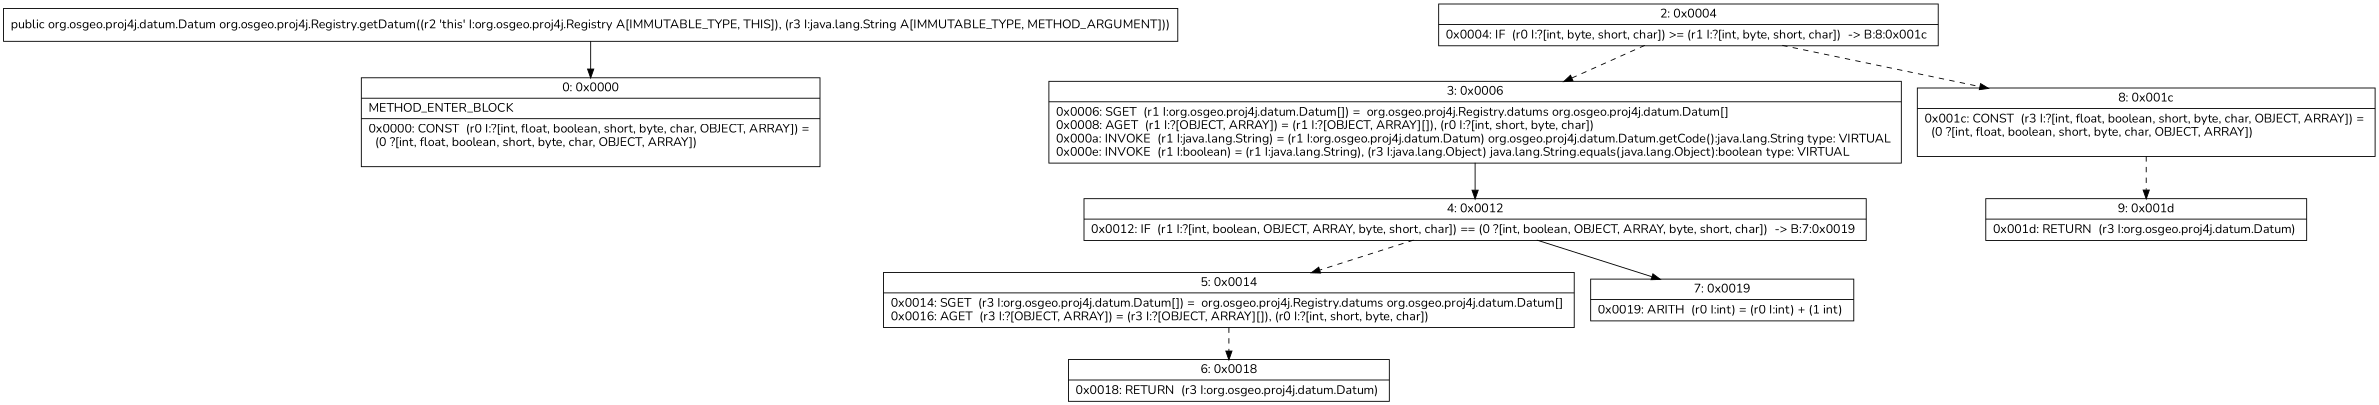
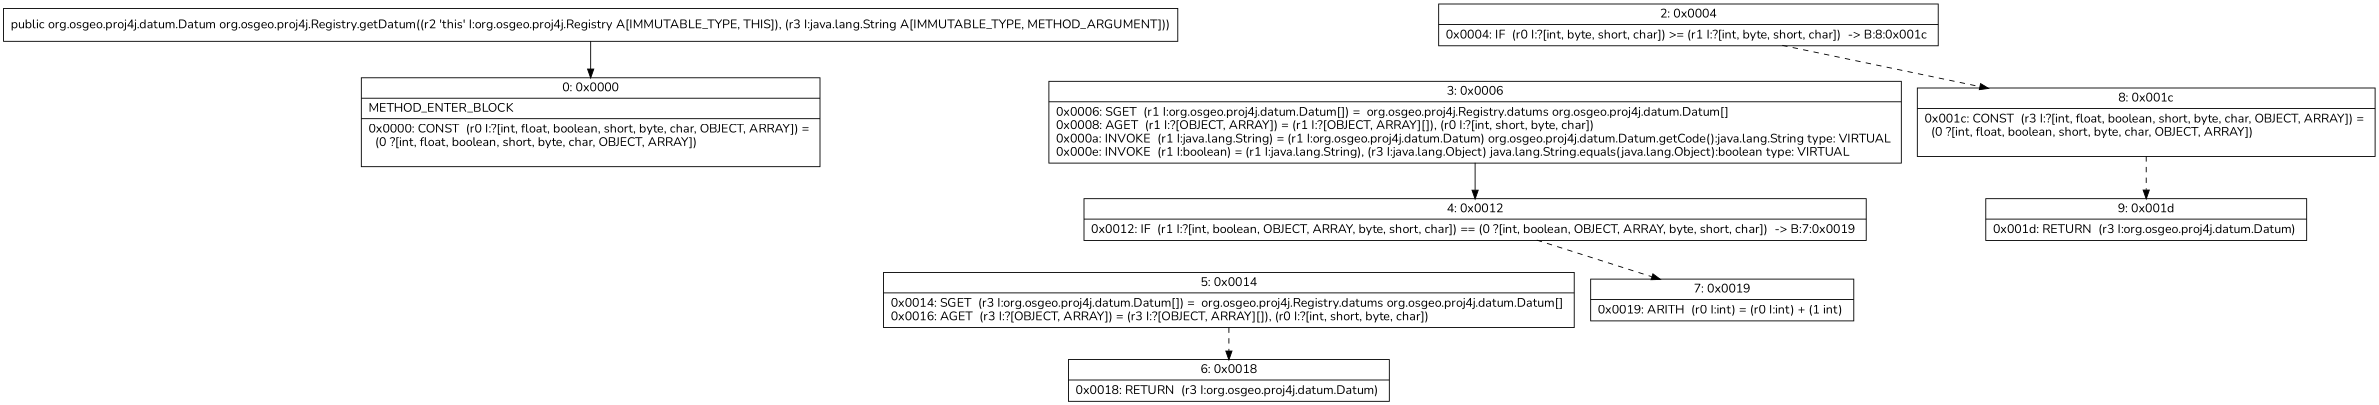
(1608, 62) -> none
(1367, 255) -> none
(1594, 258) -> (1594, 258)
